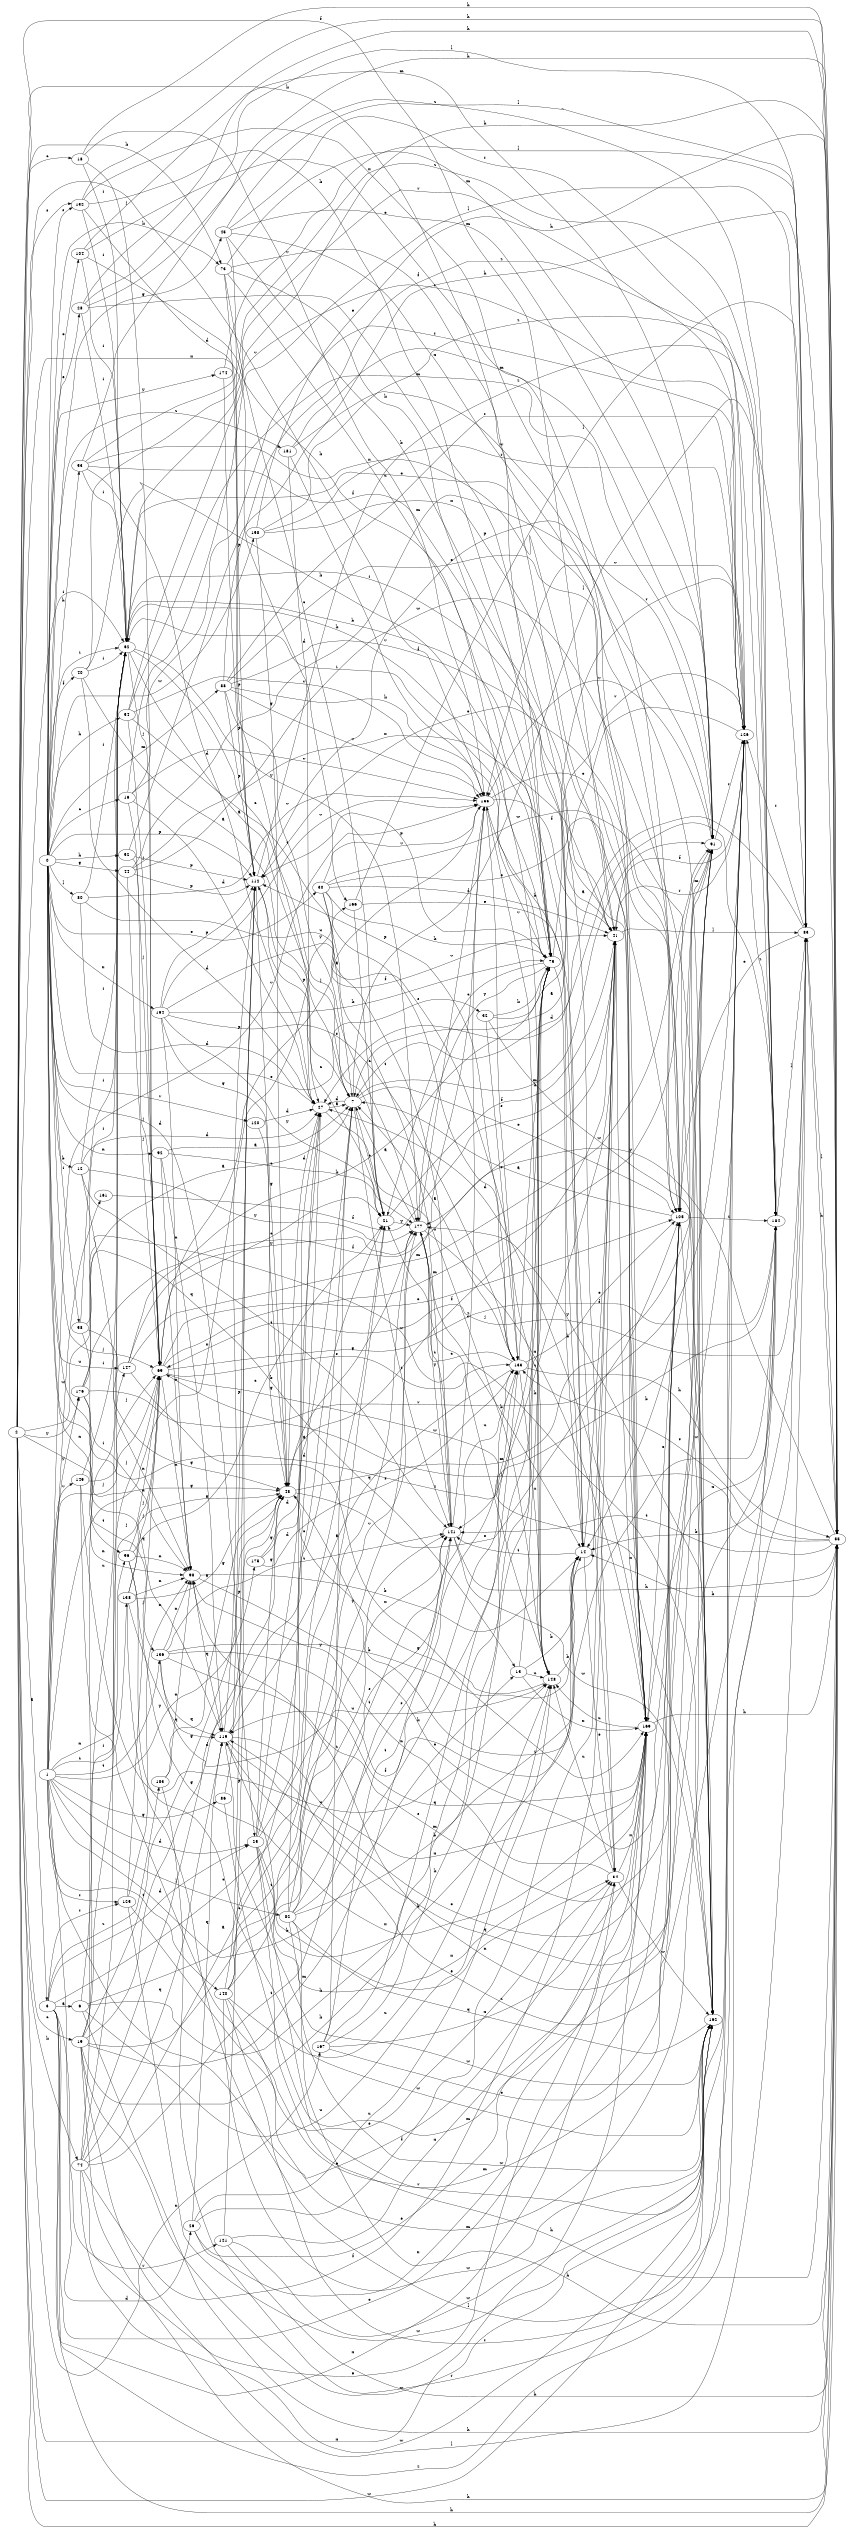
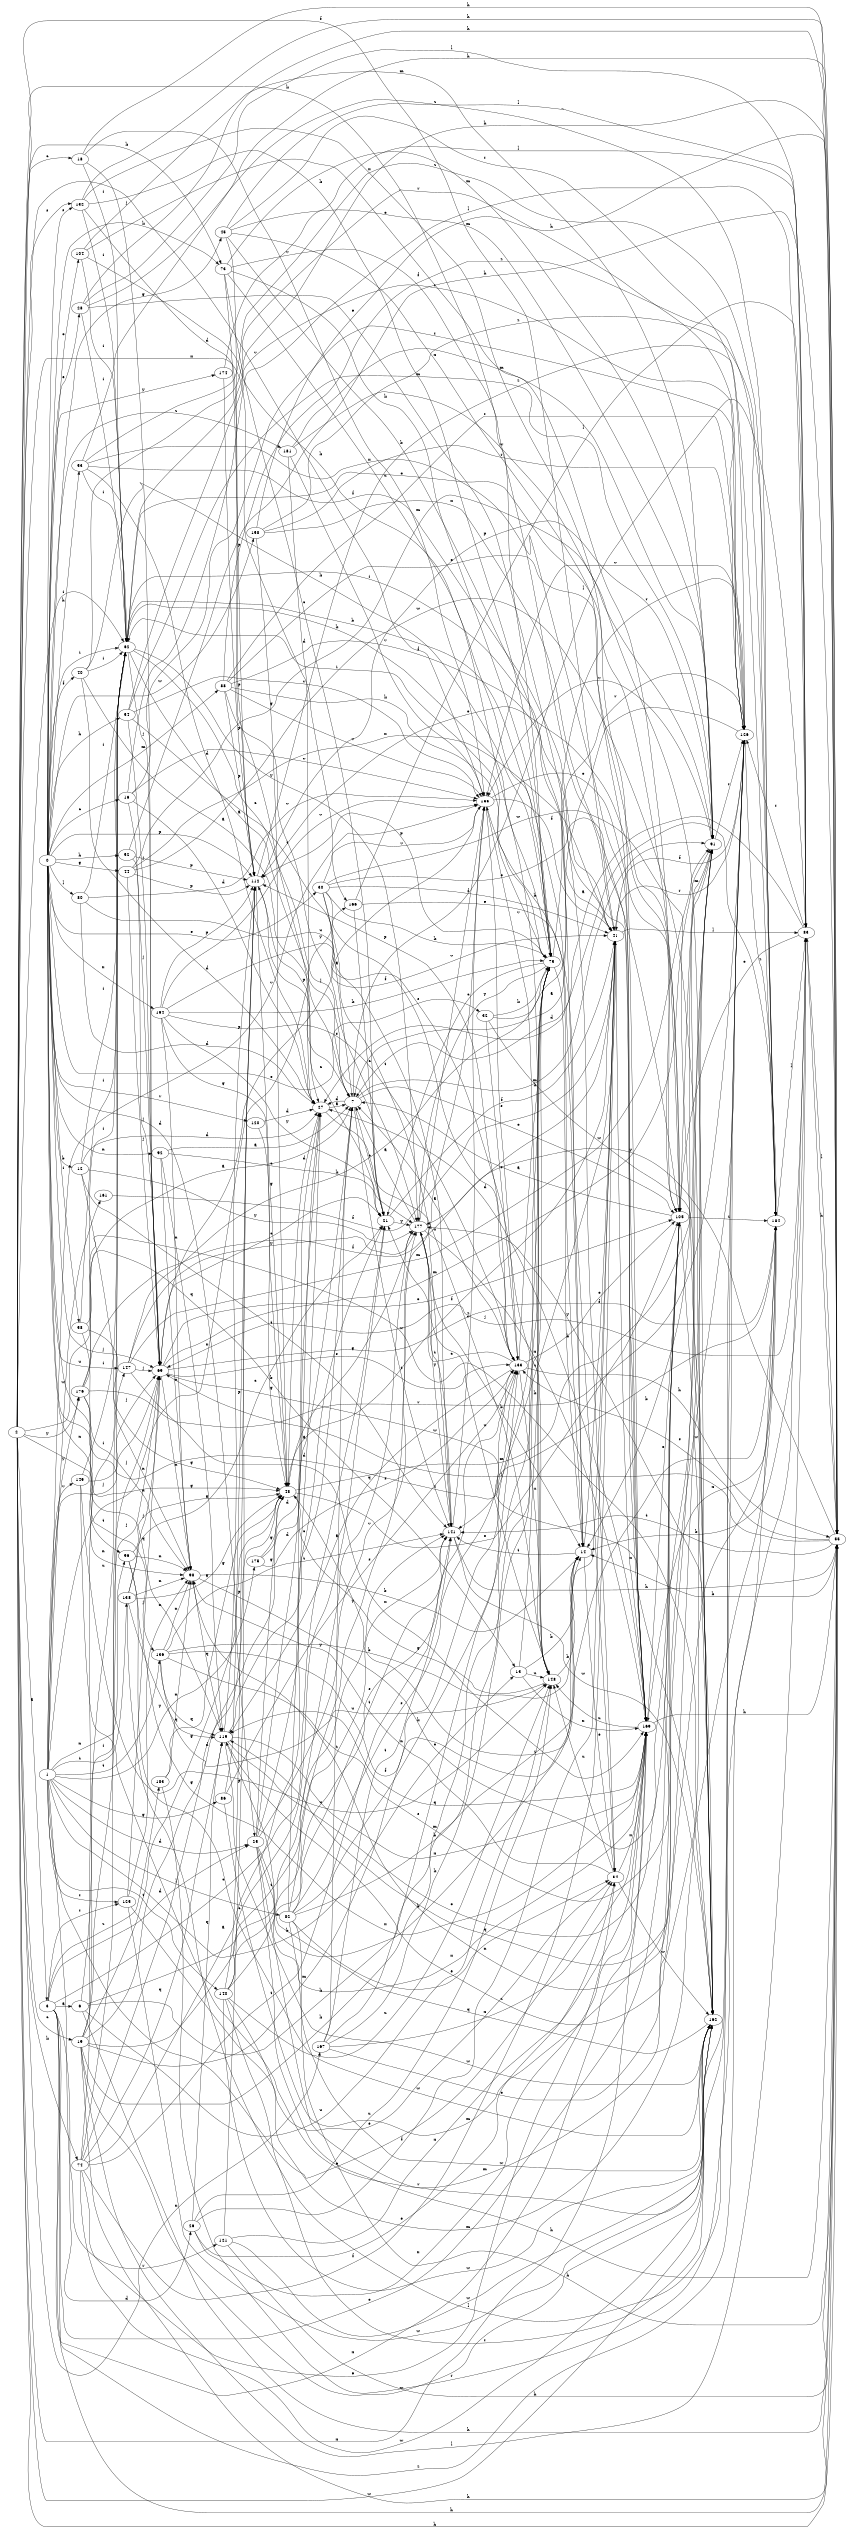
(145, 1505) -> (142, 1370)
none -> (368, 1566)
